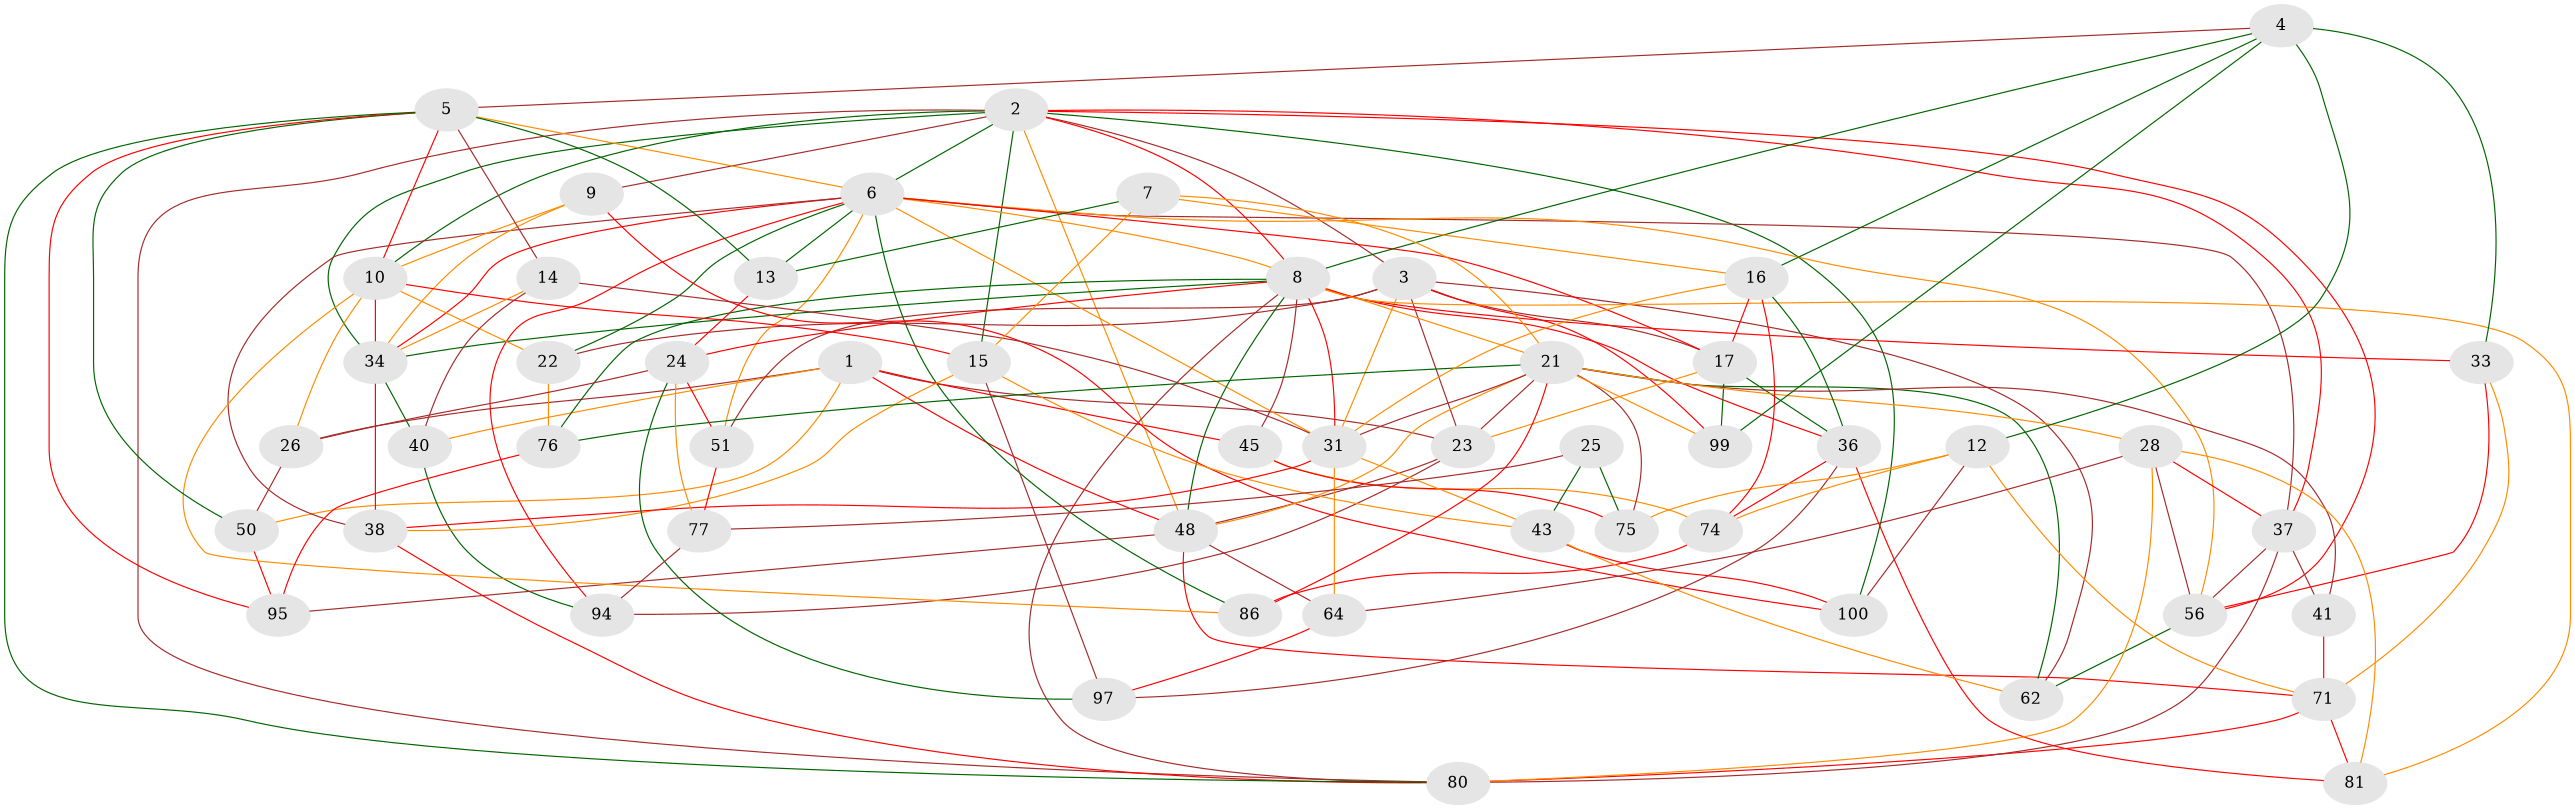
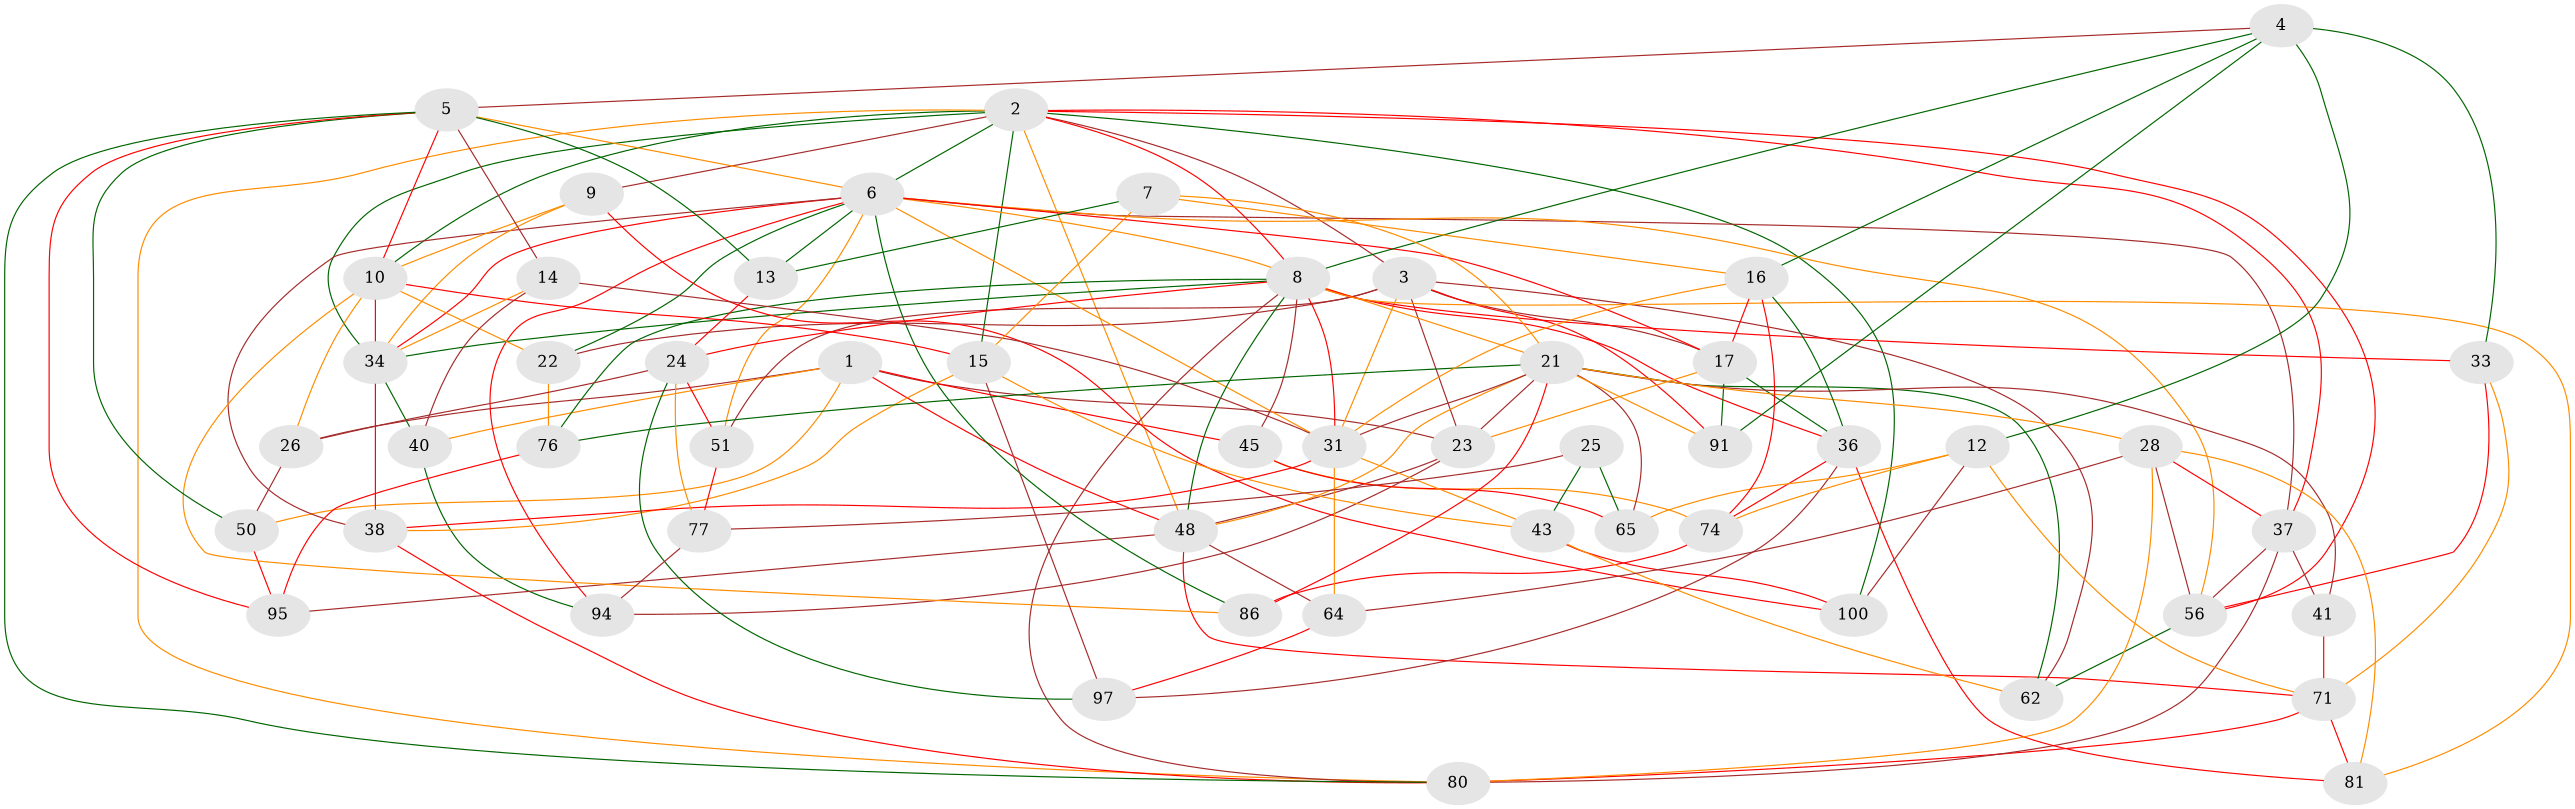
(1720, 447) -> (1720, 447)
(1627, 531) -> (1627, 531)
(165, 642) -> (165, 642)
